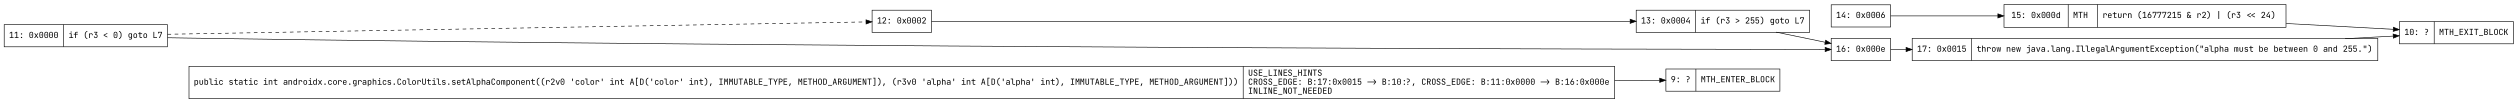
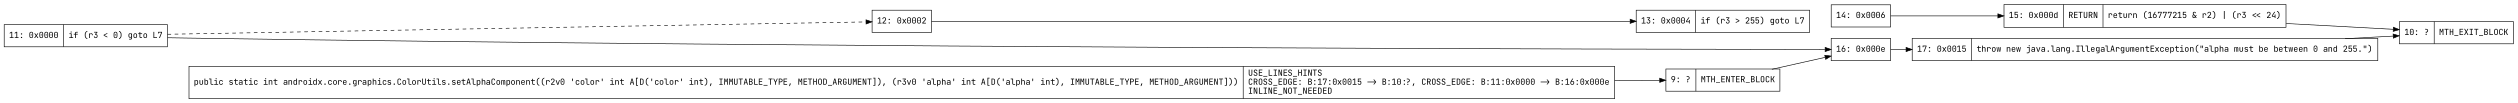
(2081, 16) -> (2083, 16)
(1801, 37) -> (1798, 63)
